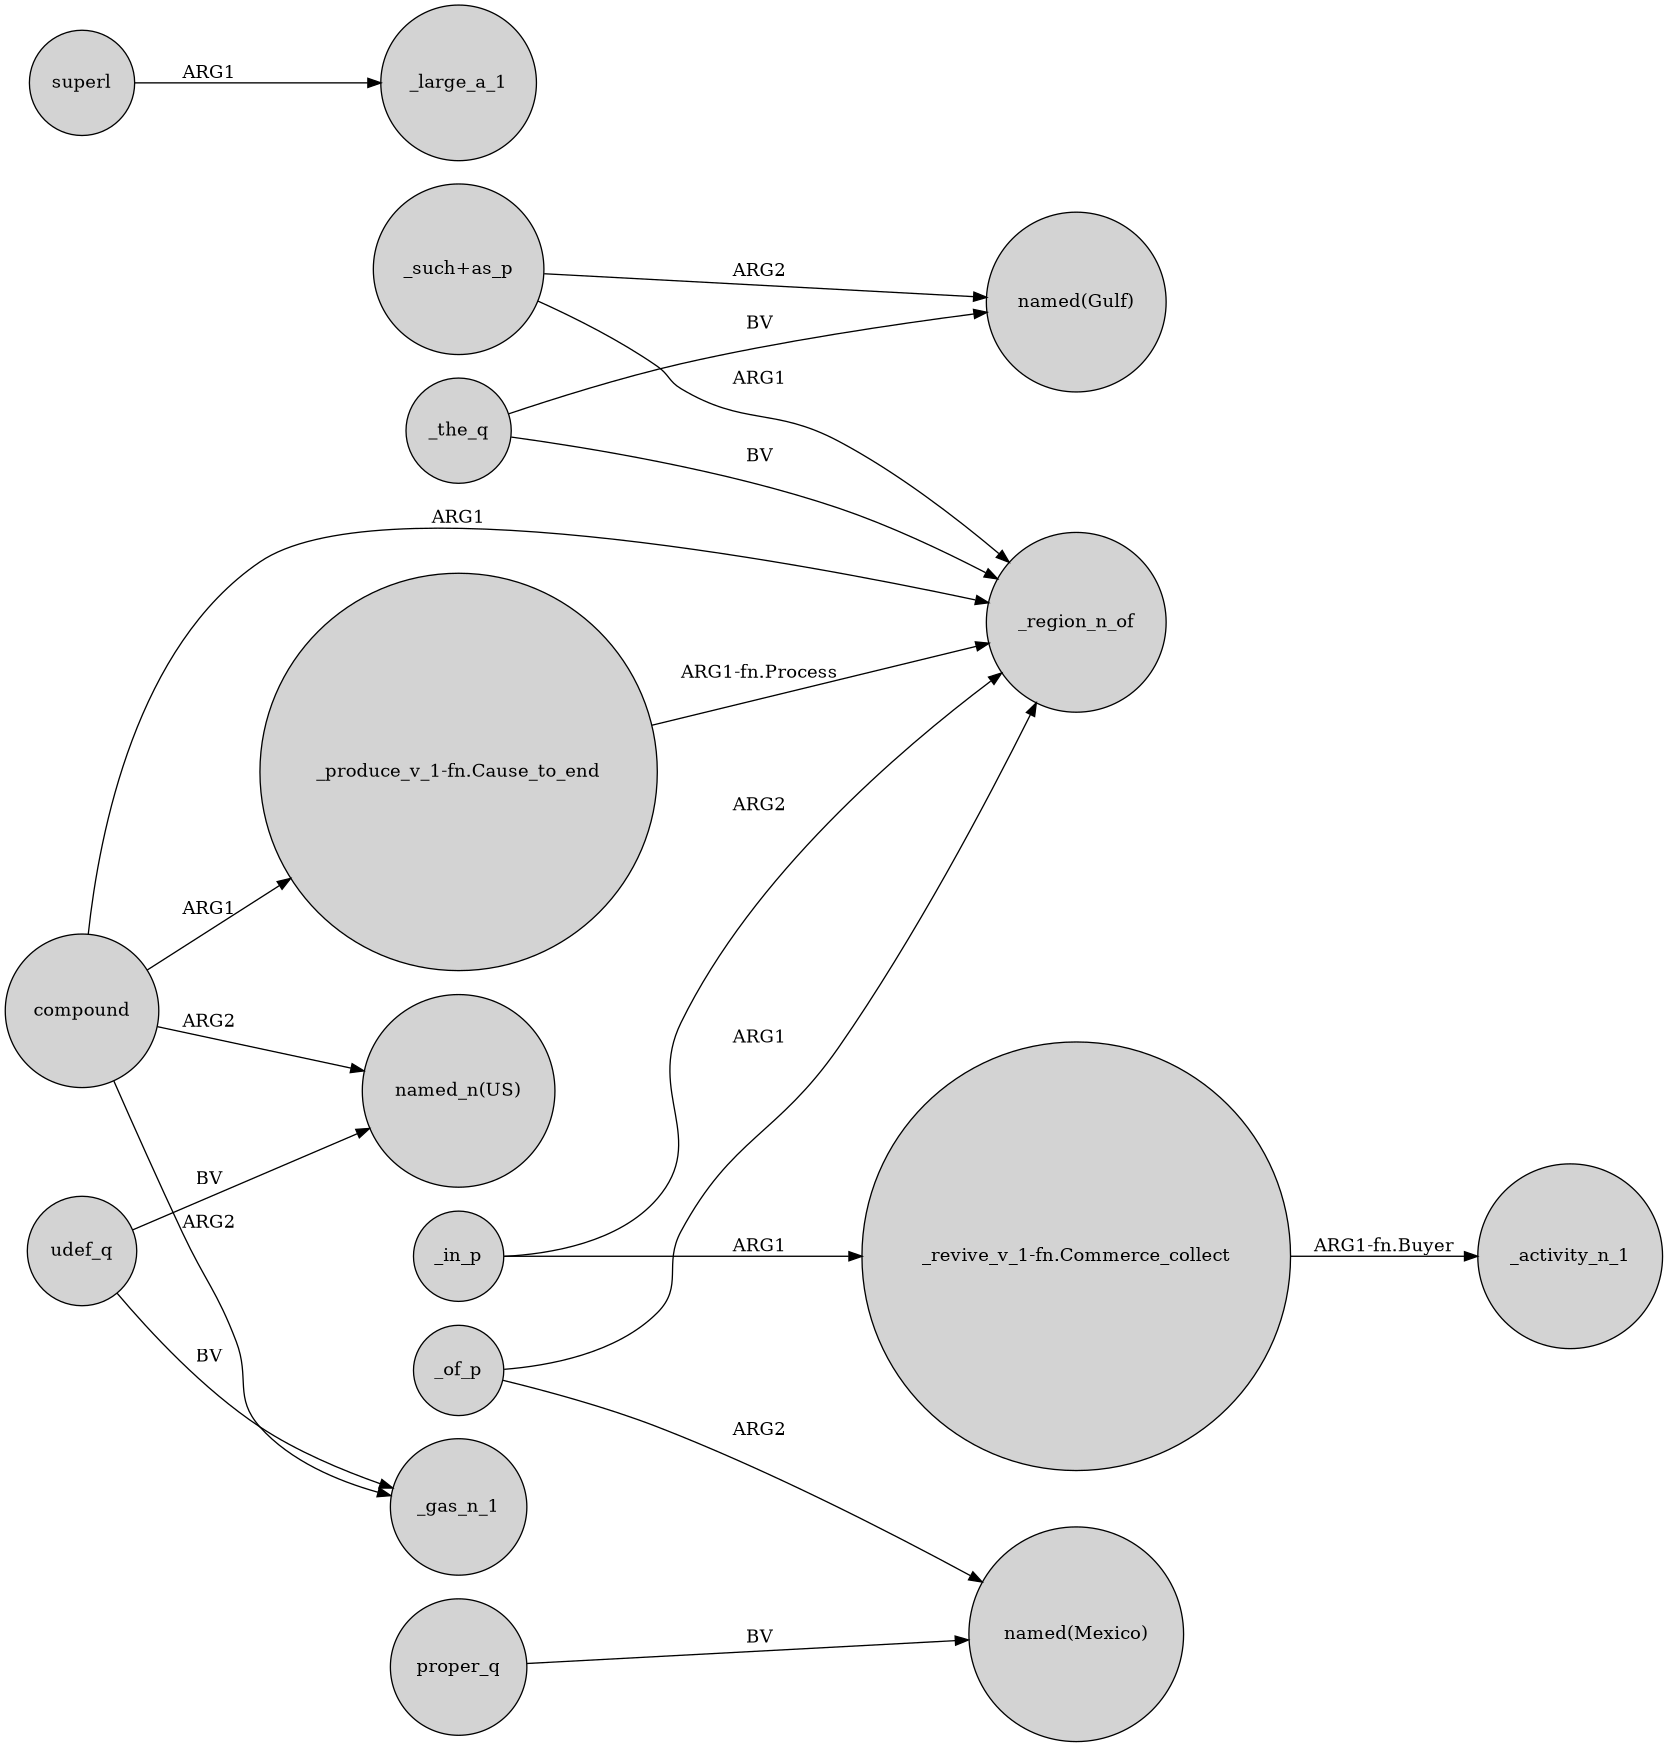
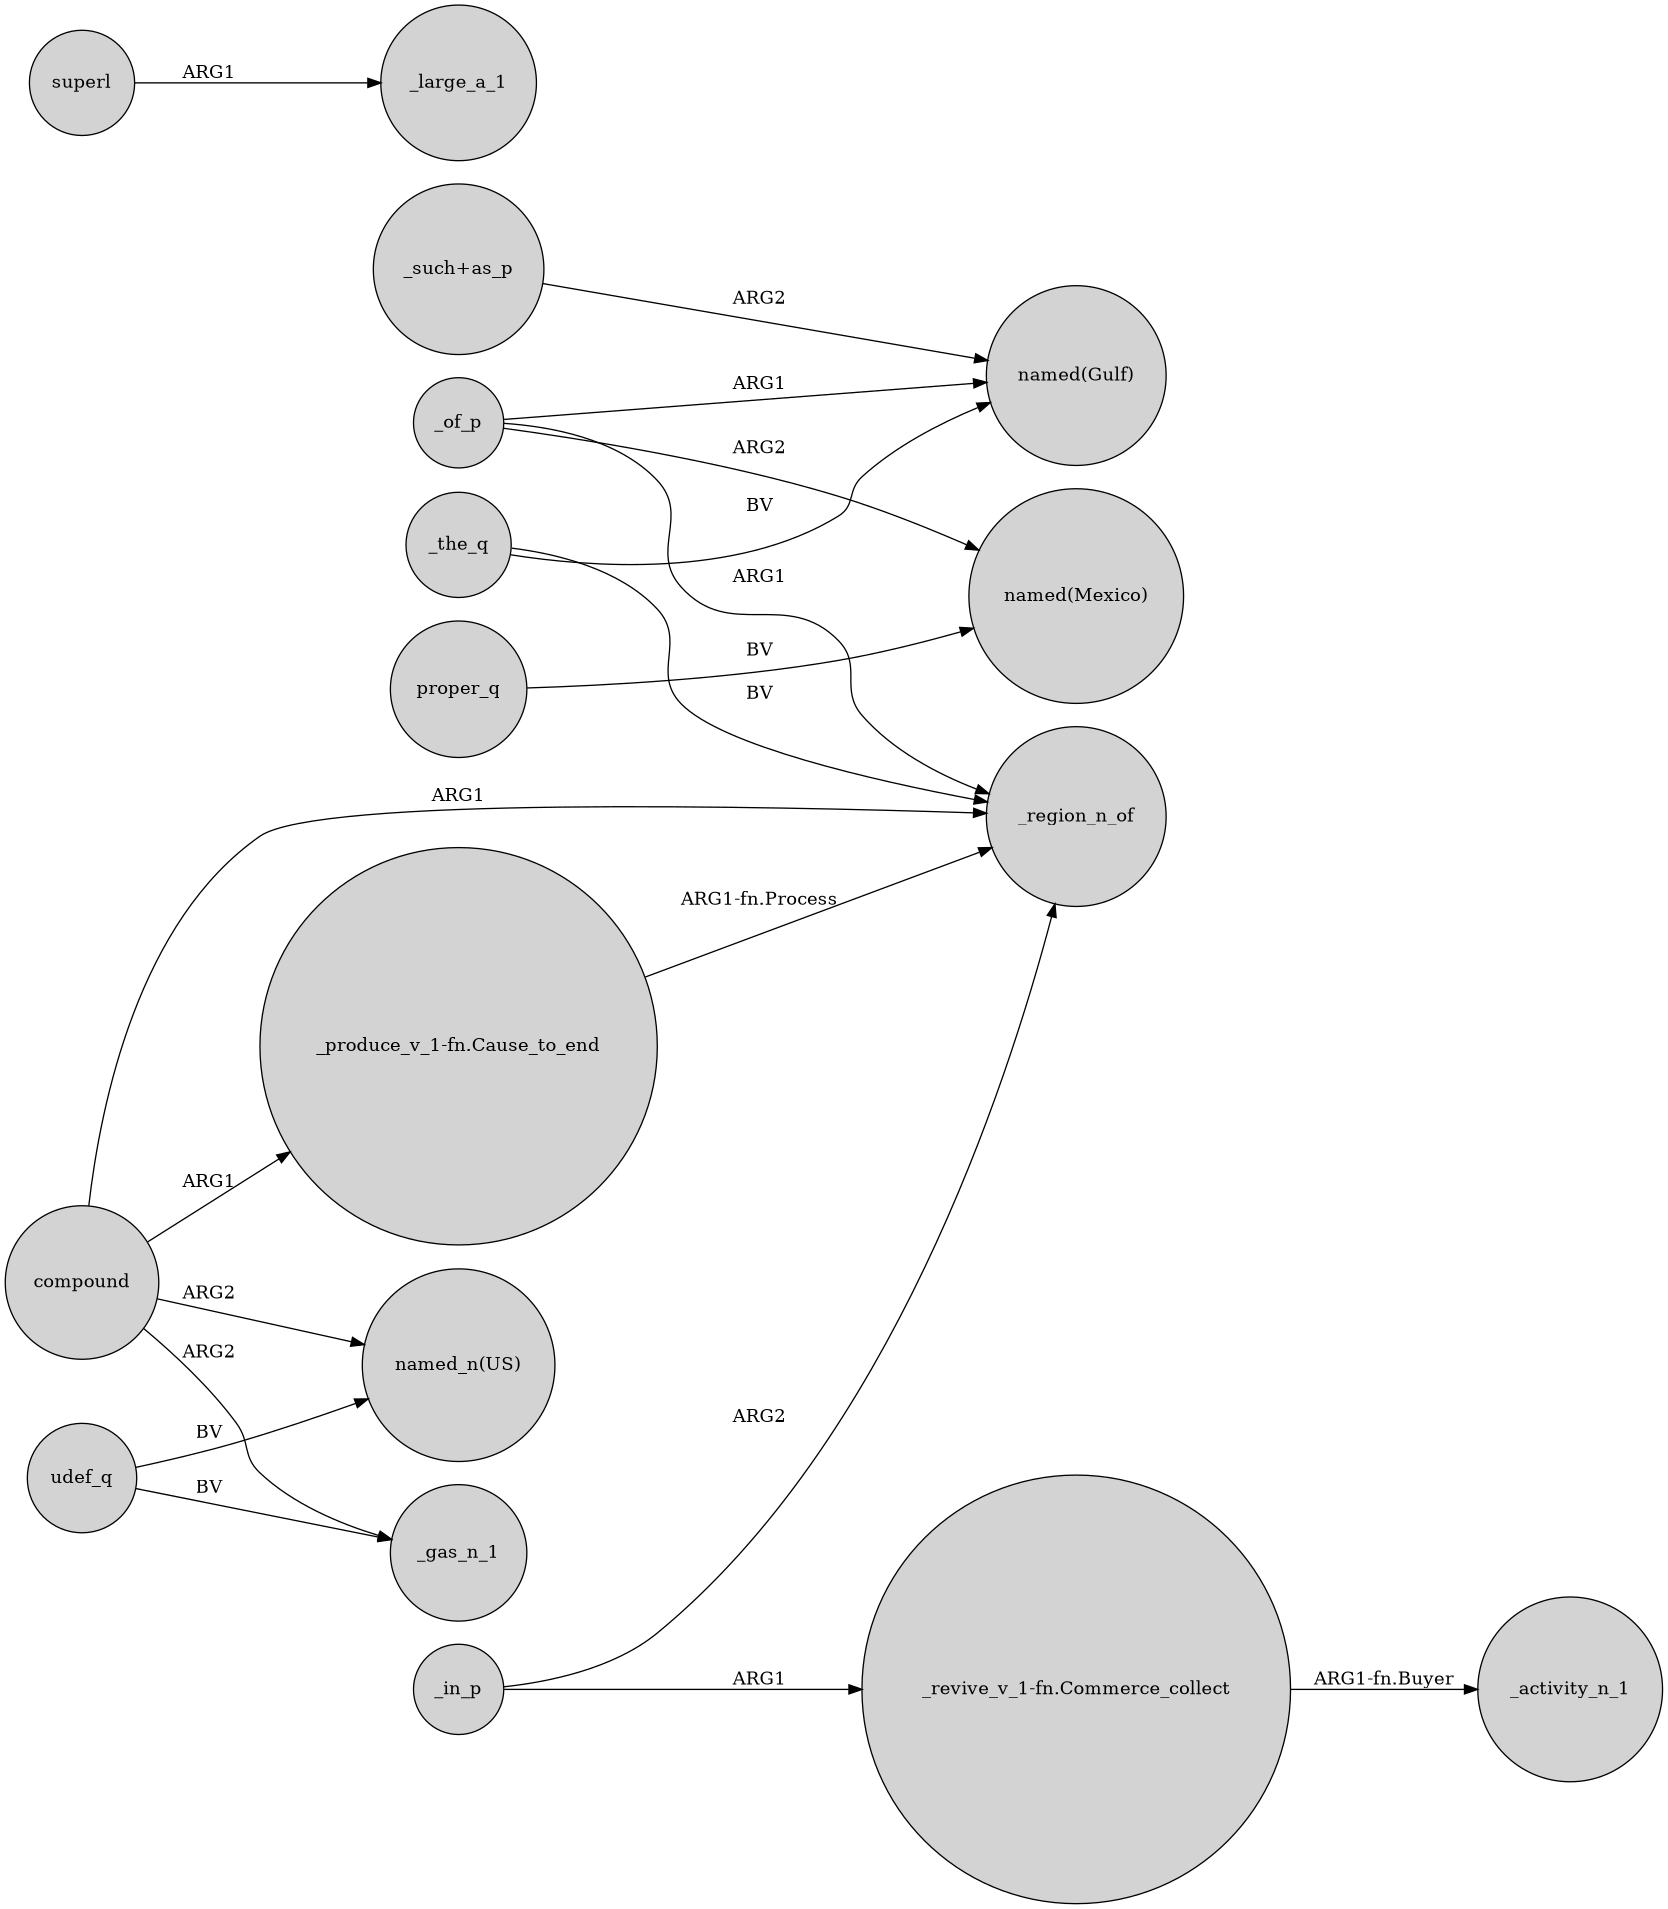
none -> (739, 401)
(773, 419) -> none
